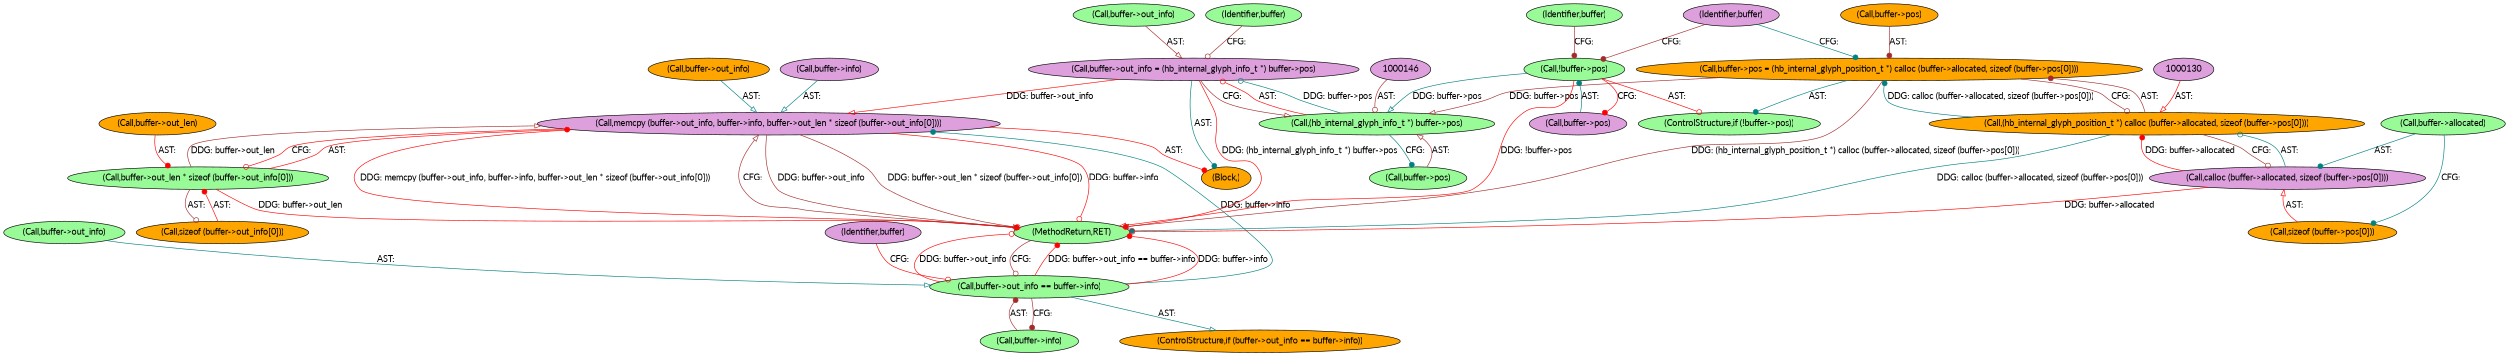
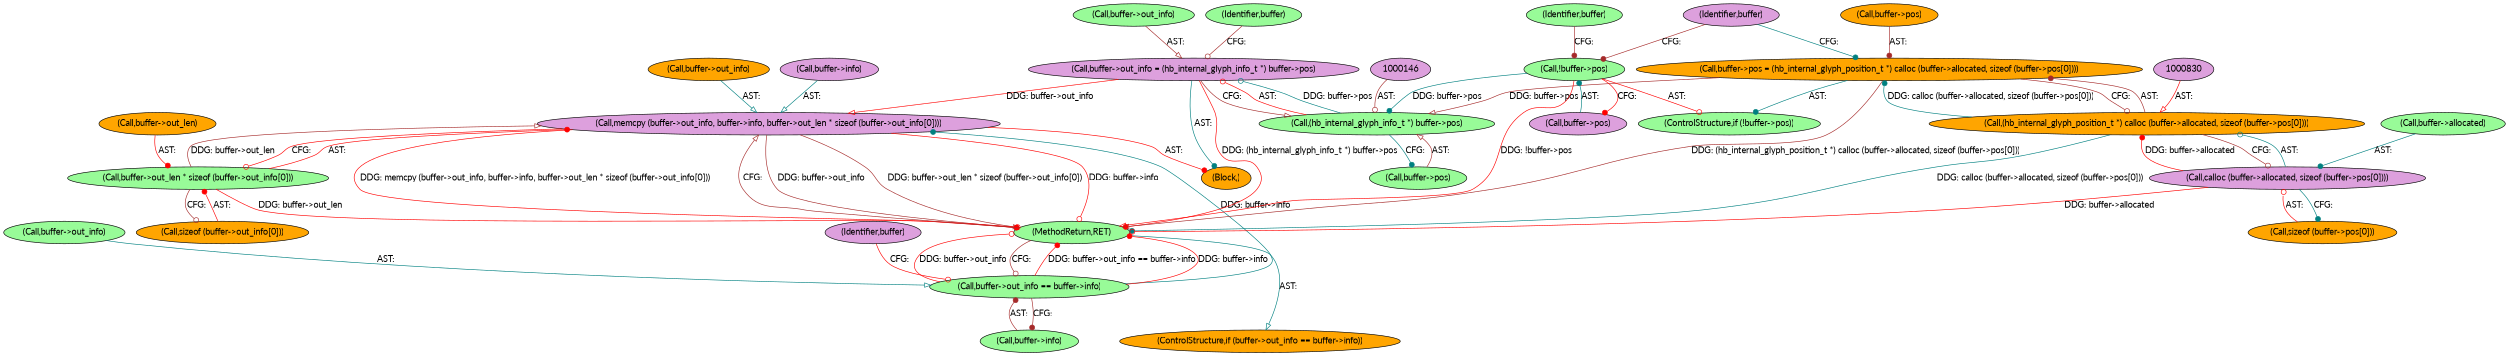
(2184, 69) -> (2184, 69)
(1456, 82) -> (1456, 82)
(2428, 192) -> (2310, 202)
(198, 205) -> (198, 205)
(2286, 211) -> (2286, 211)
(1141, 313) -> (1236, 245)
